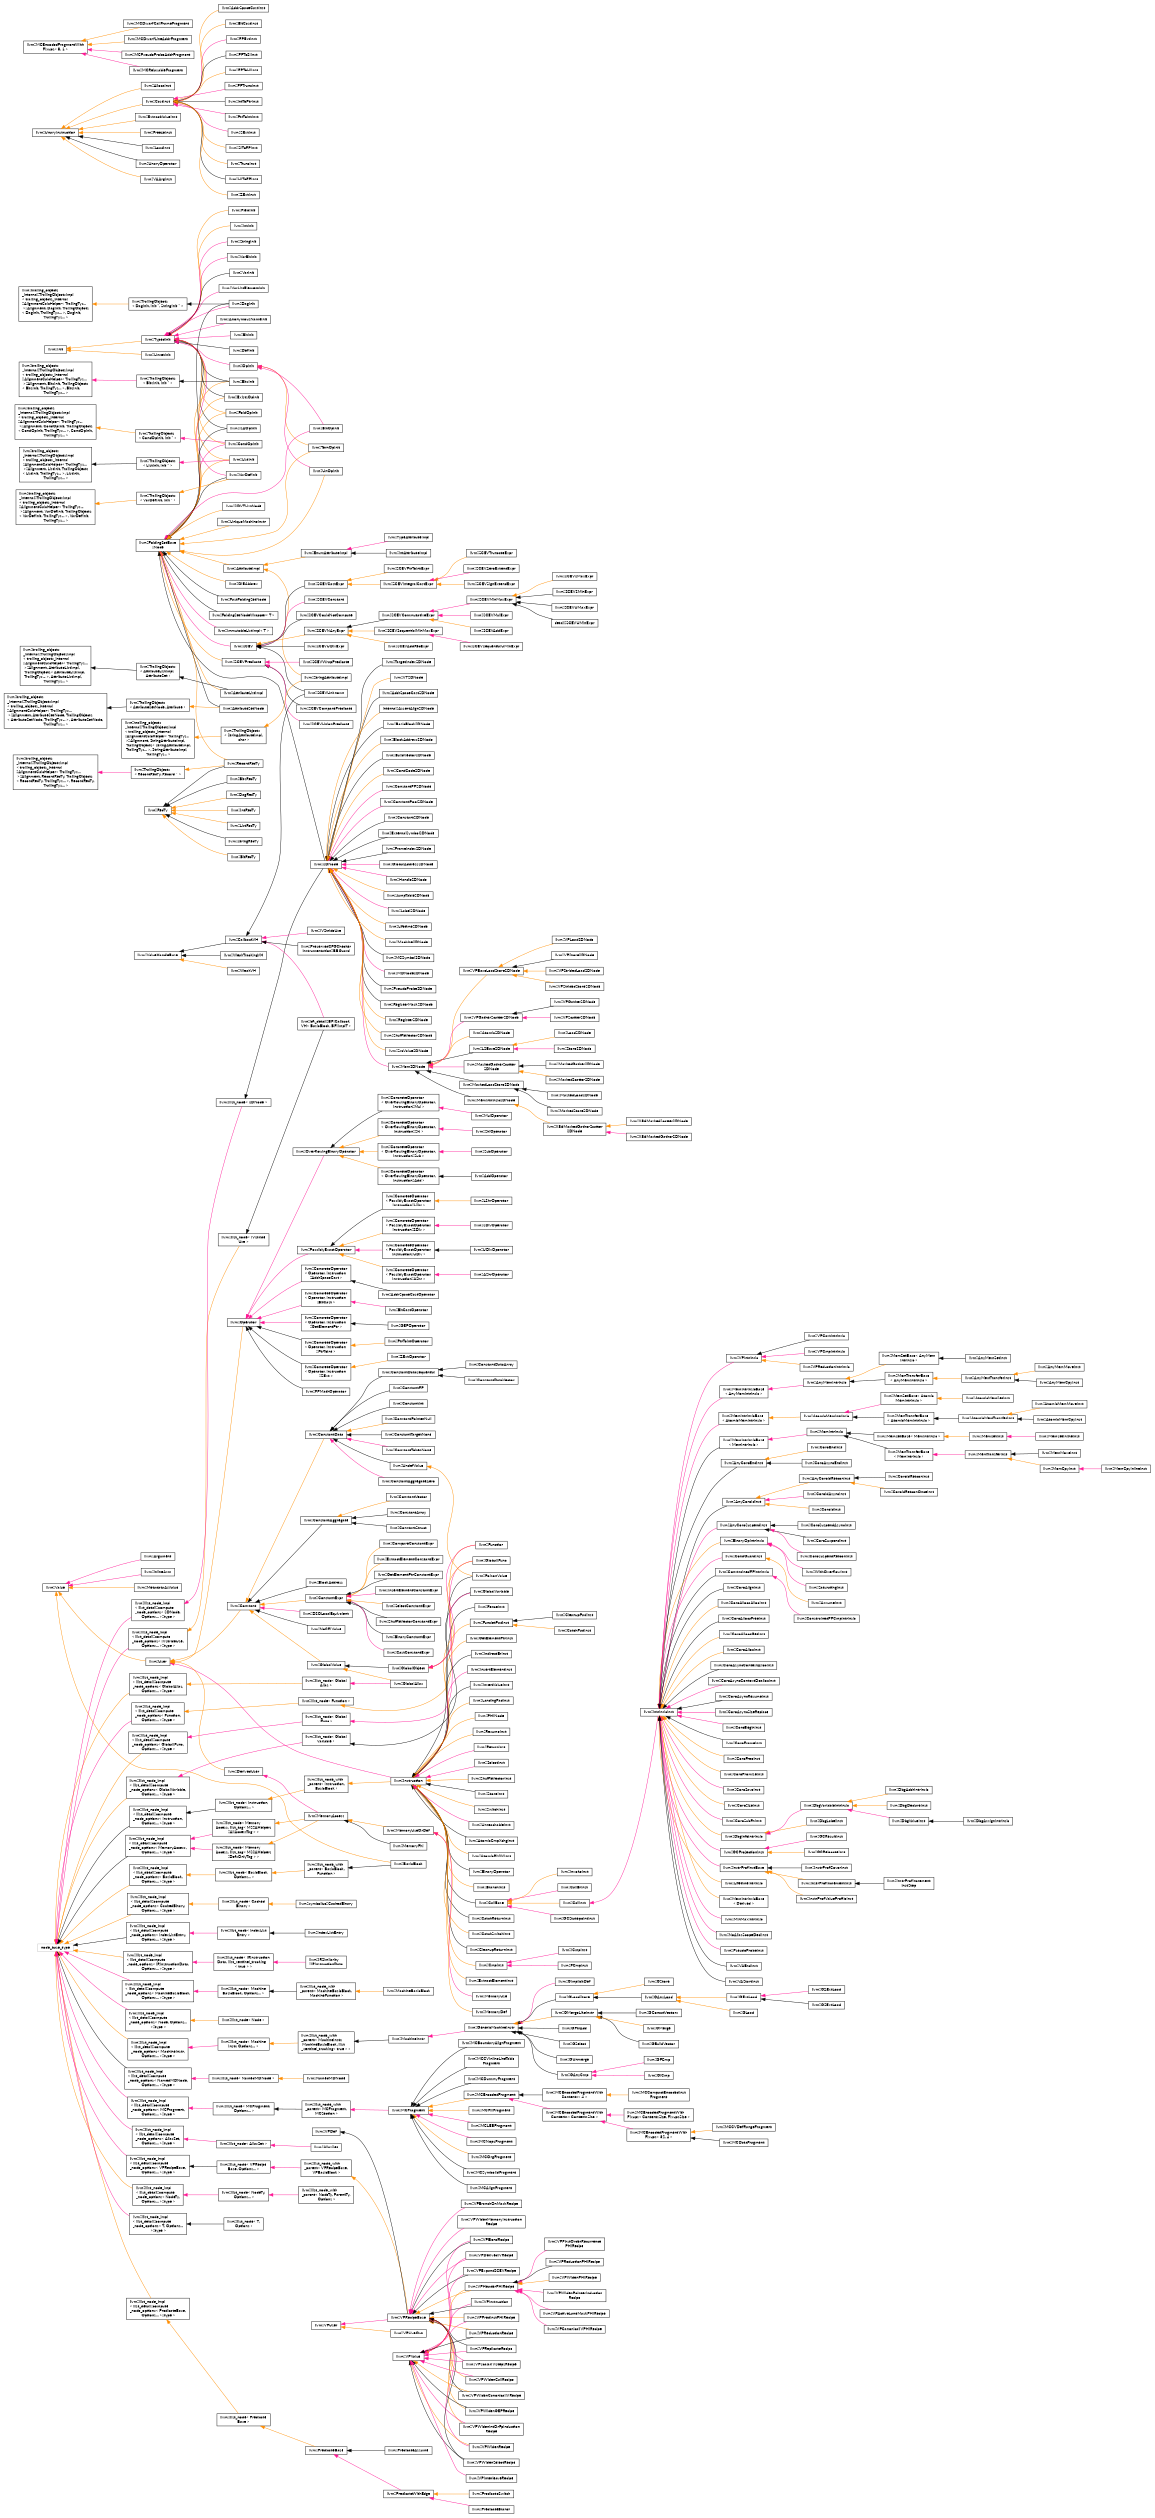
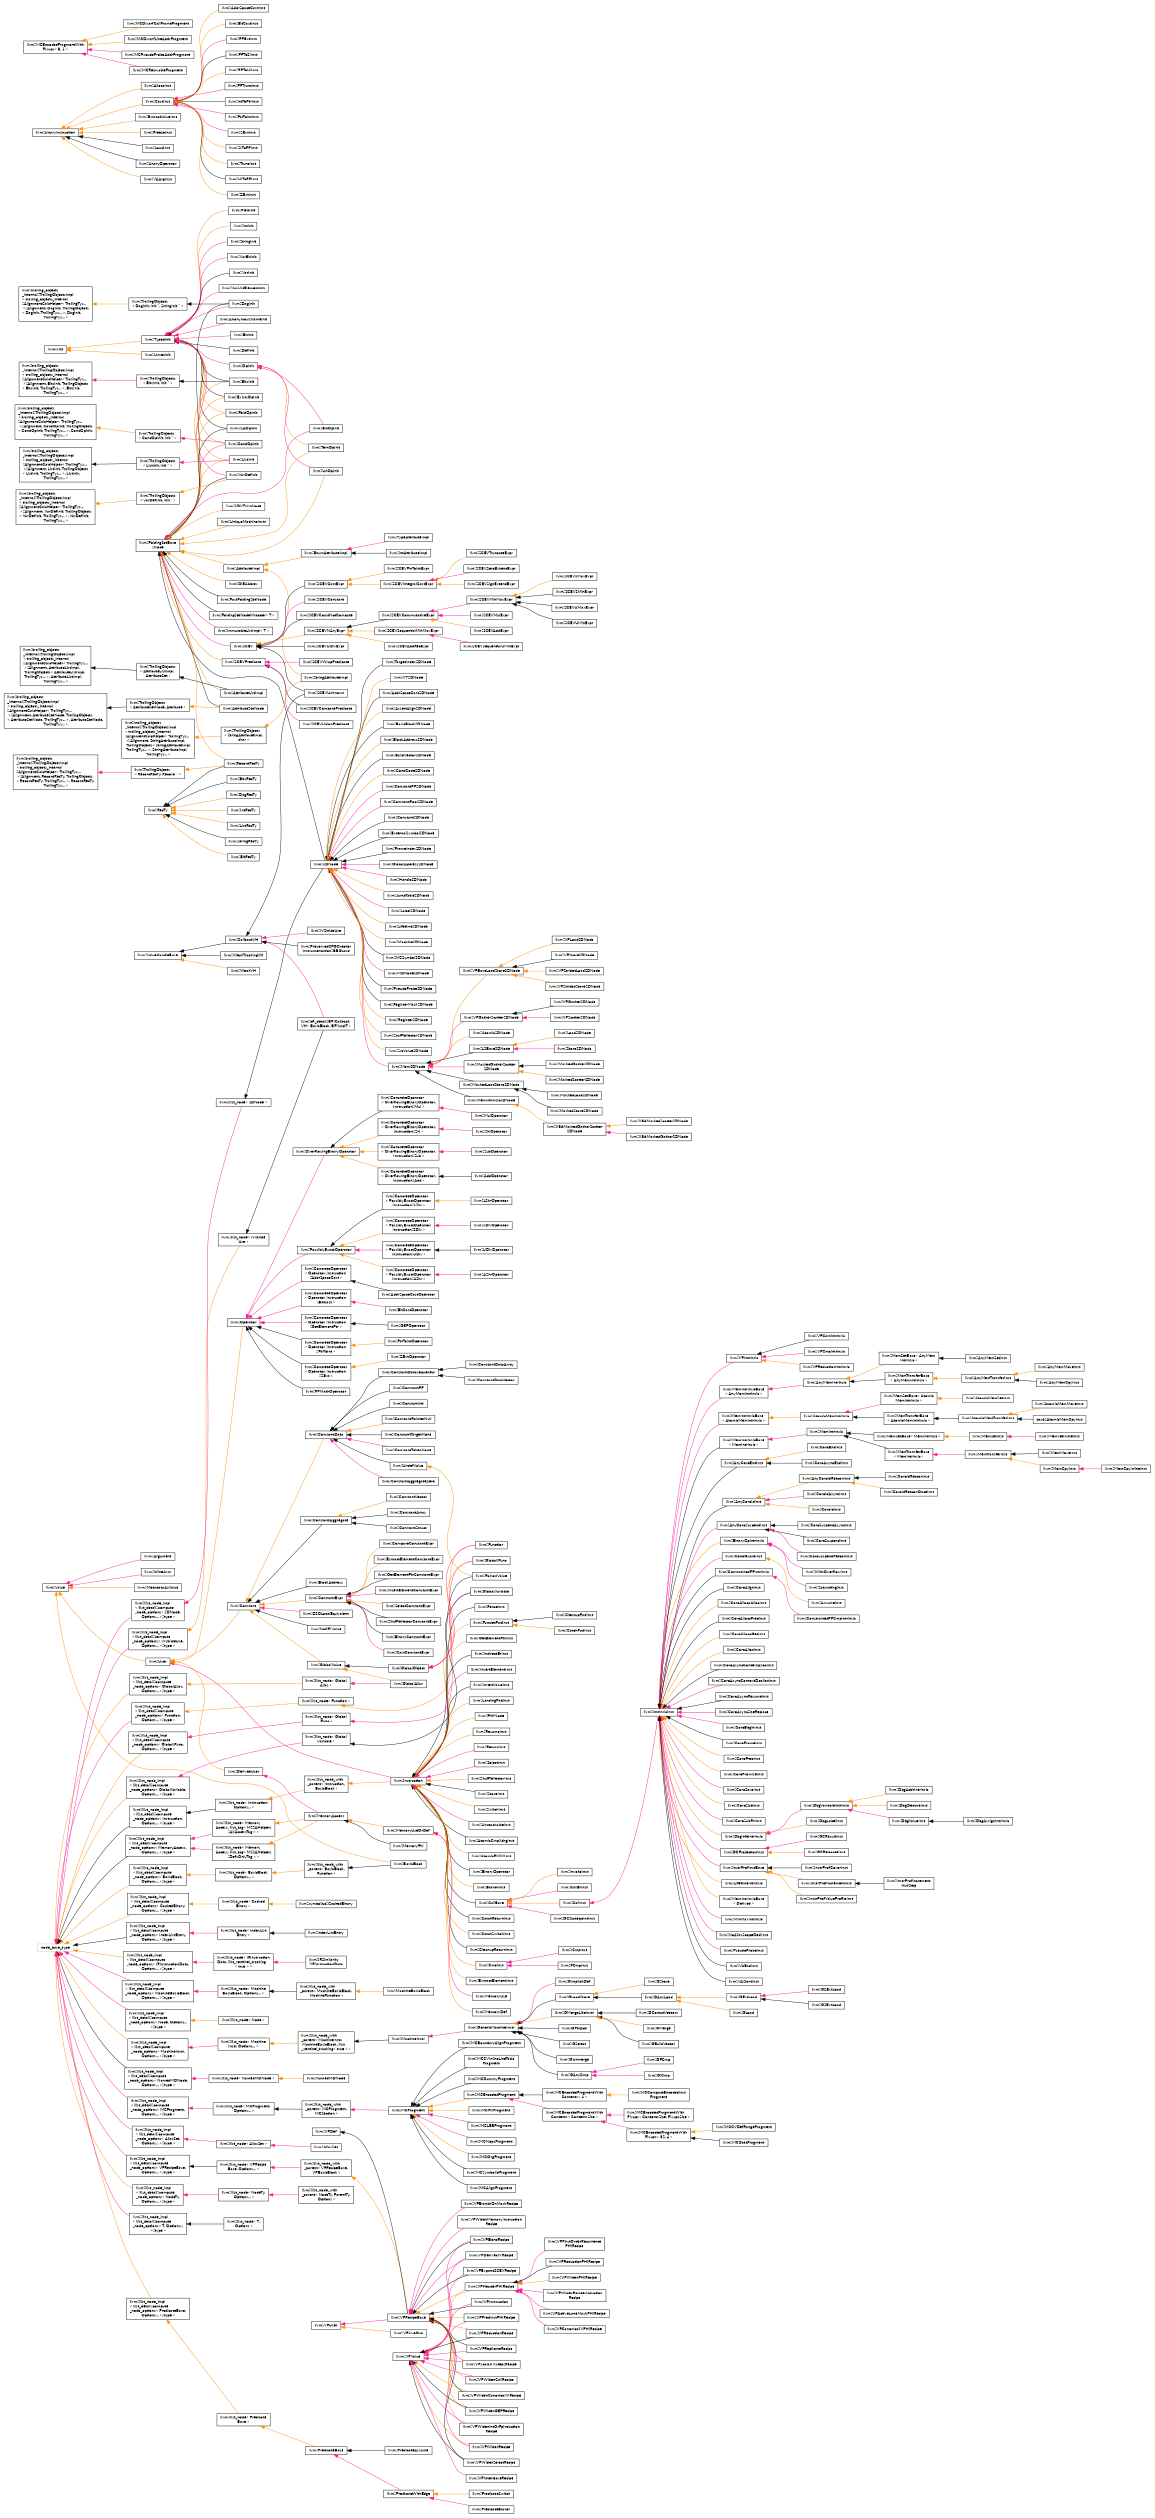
(575, 623) -> (575, 623)
(408, 709) -> (408, 709)
(1060, 1420) -> (1060, 1420)
